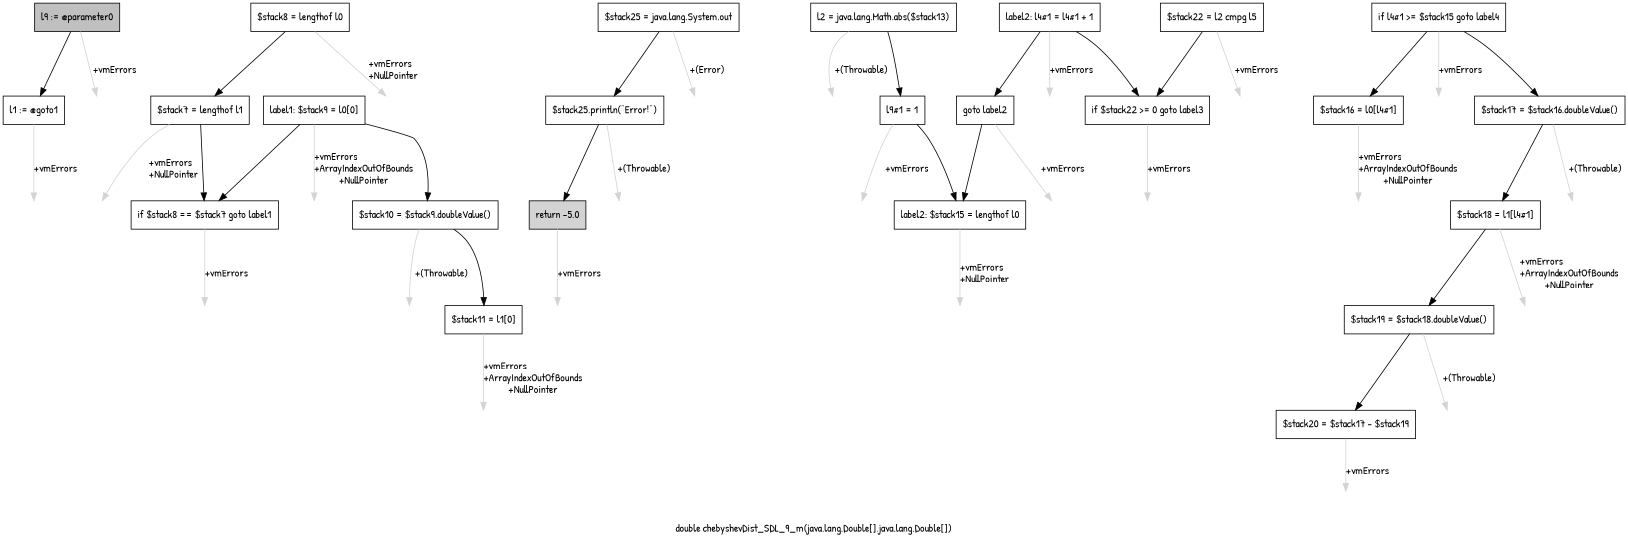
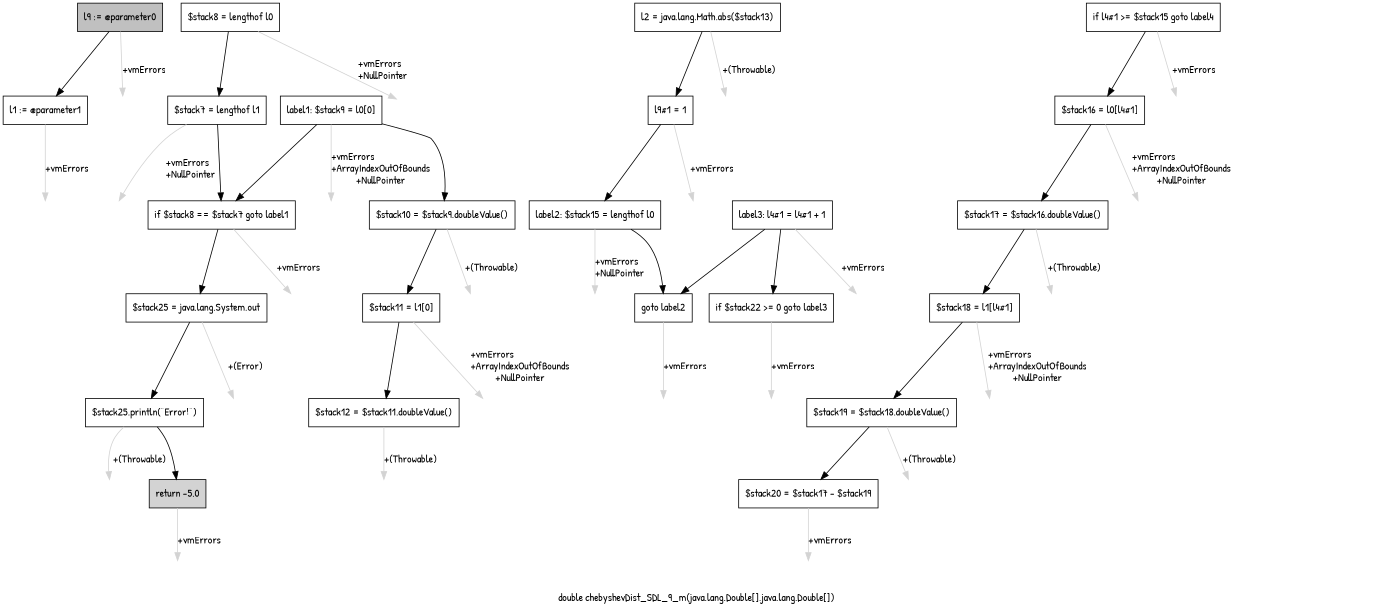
(1050, 17) -> (782, 215)
(1212, 17) -> none
(1500, 58) -> (1068, 159)
(34, 110) -> (45, 110)
(974, 159) -> (654, 253)
none -> (210, 258)
none -> (384, 413)
